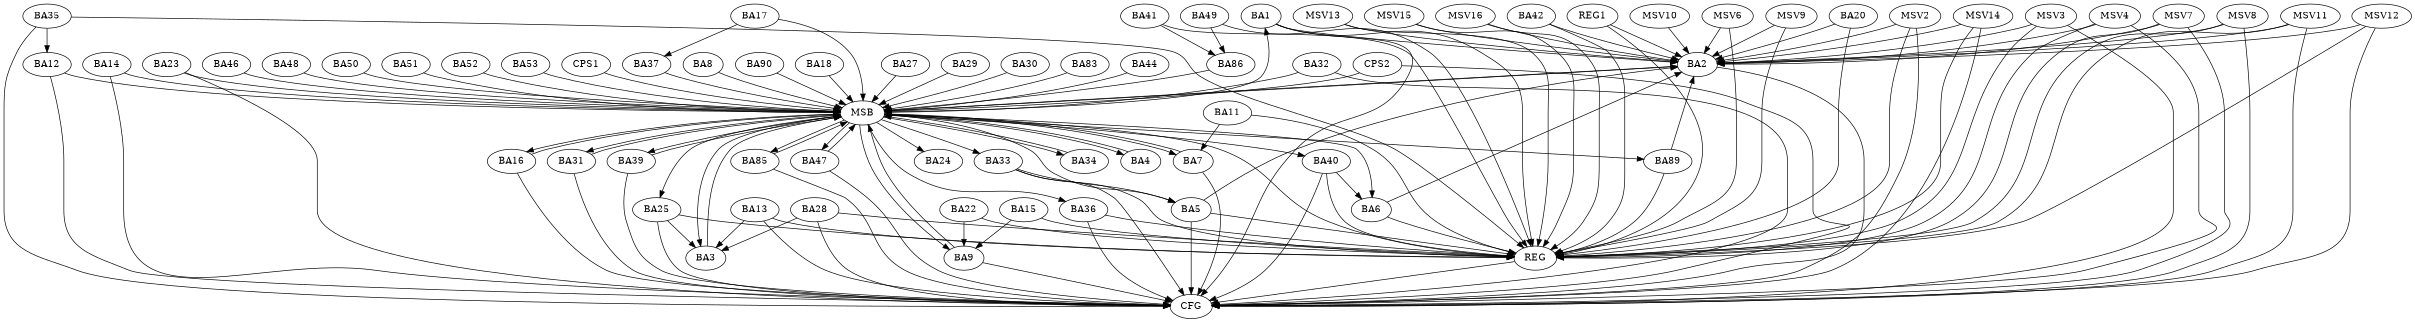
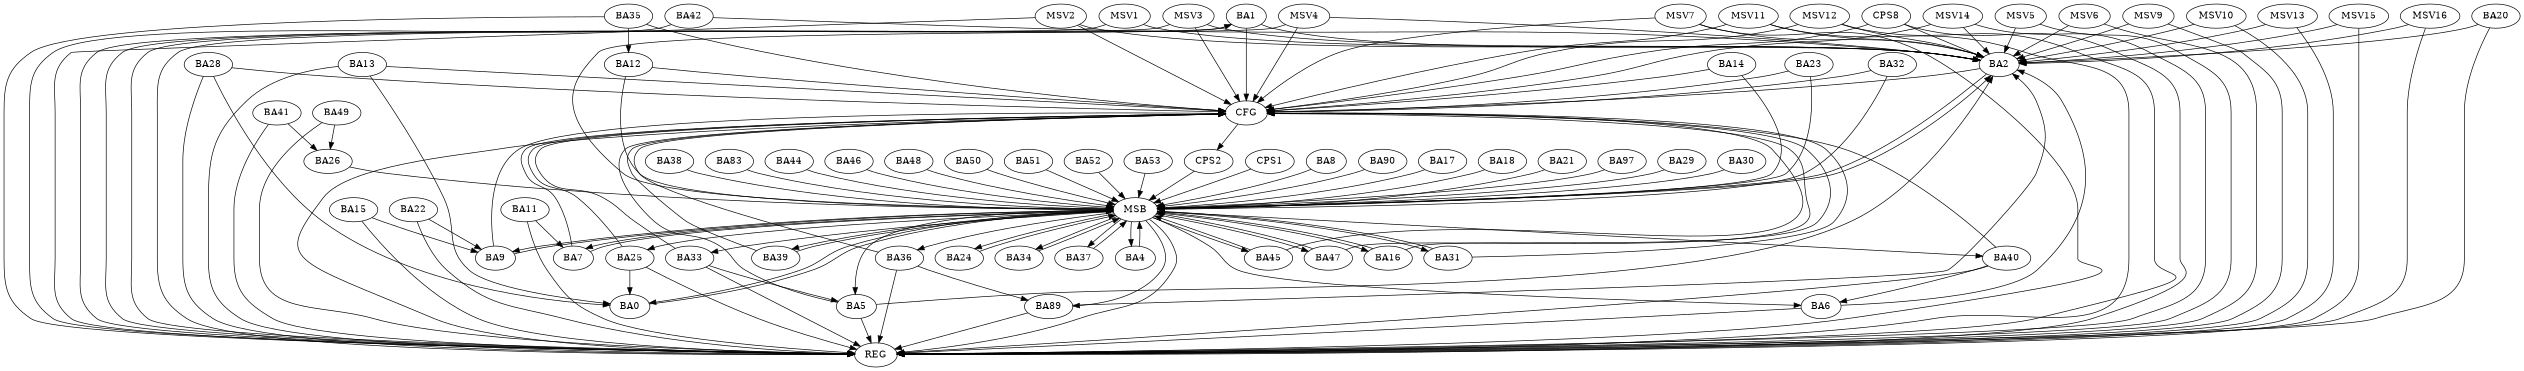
(1592, 16) -> (1125, 16)
none -> (2021, 16)
(2243, 16) -> (1886, 16)
(704, 39) -> (1107, 231)
(905, 65) -> (1622, 161)
(1231, 65) -> (328, 161)
none -> (670, 161)
(755, 161) -> (1268, 258)
none -> (1562, 161)
none -> (1044, 232)
(1829, 234) -> (1230, 134)
(706, 258) -> (630, 307)
none -> (969, 283)
none -> (1756, 345)
